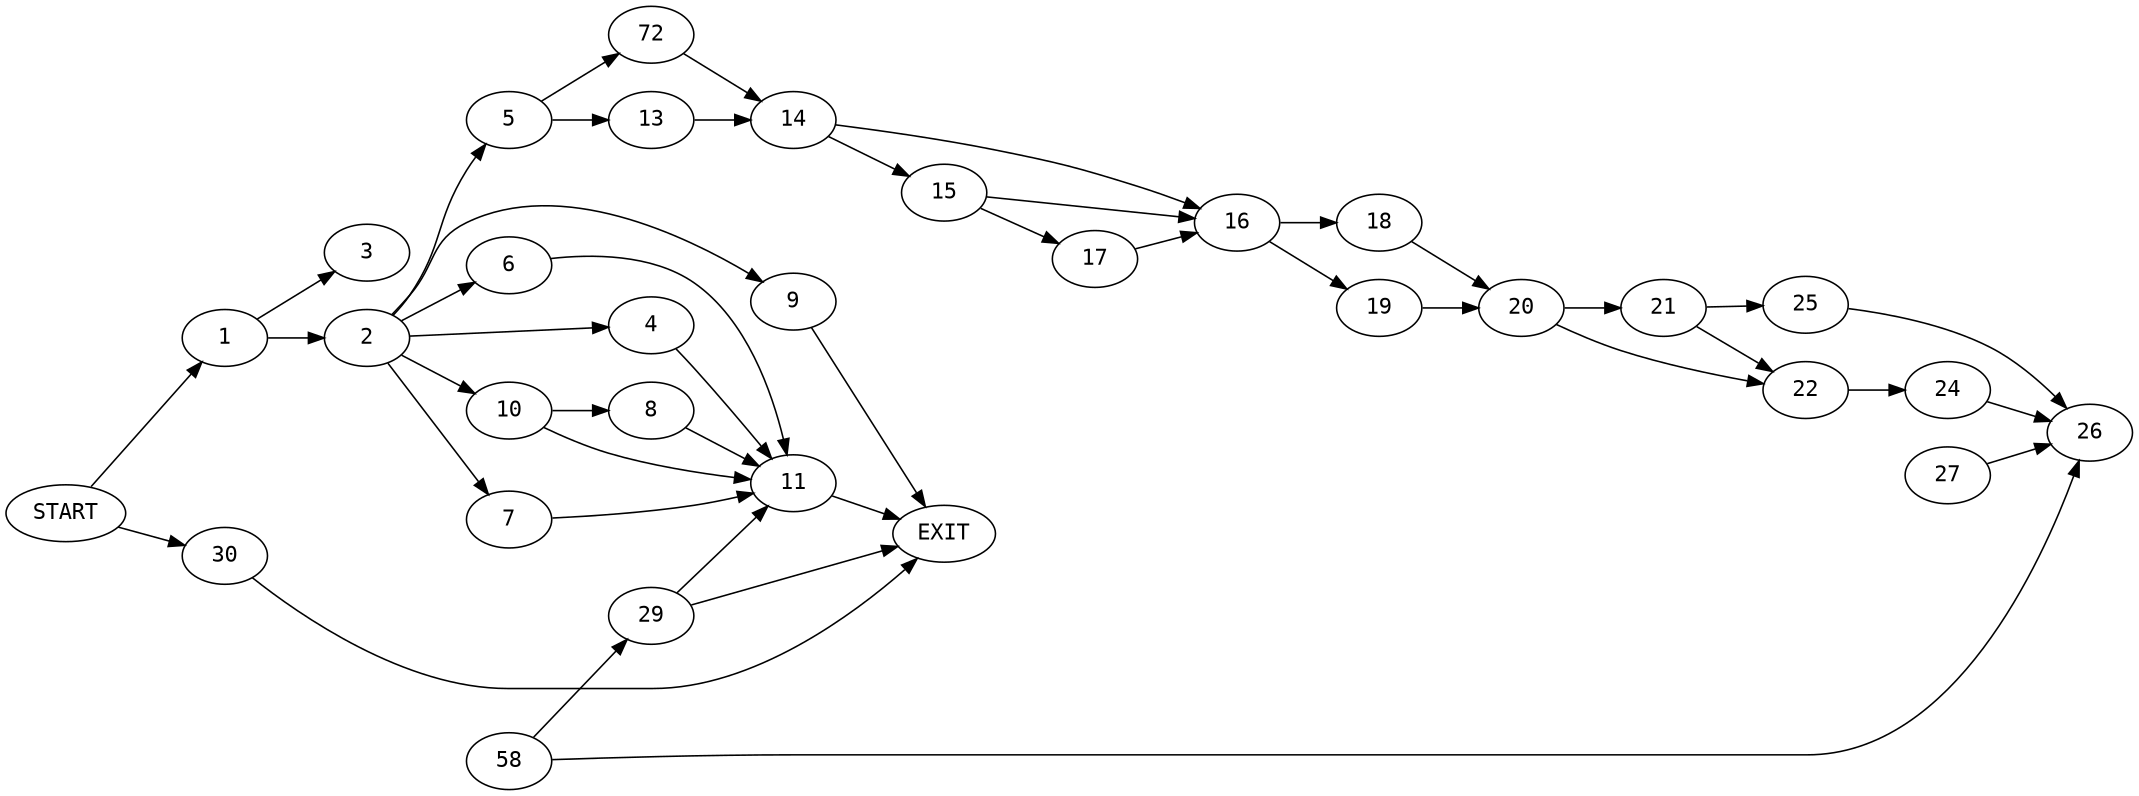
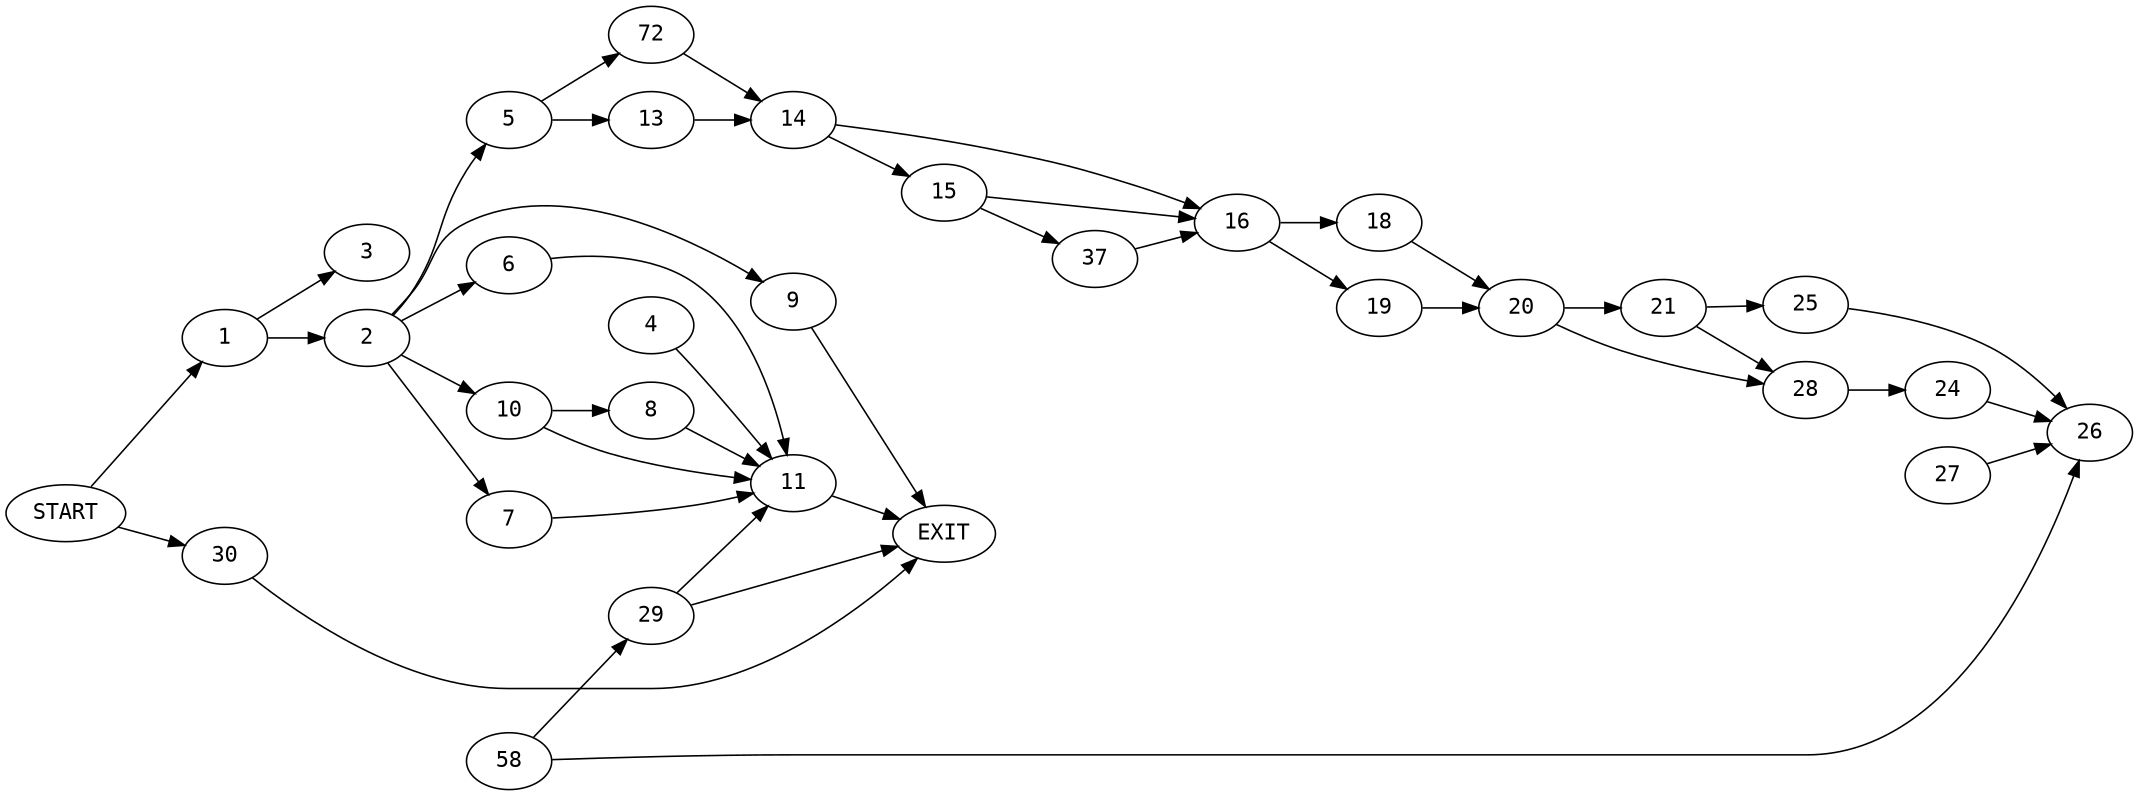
(1095, 259) -> (1095, 259)
(501, 332) -> none
(1806, 390) -> (1806, 390)
